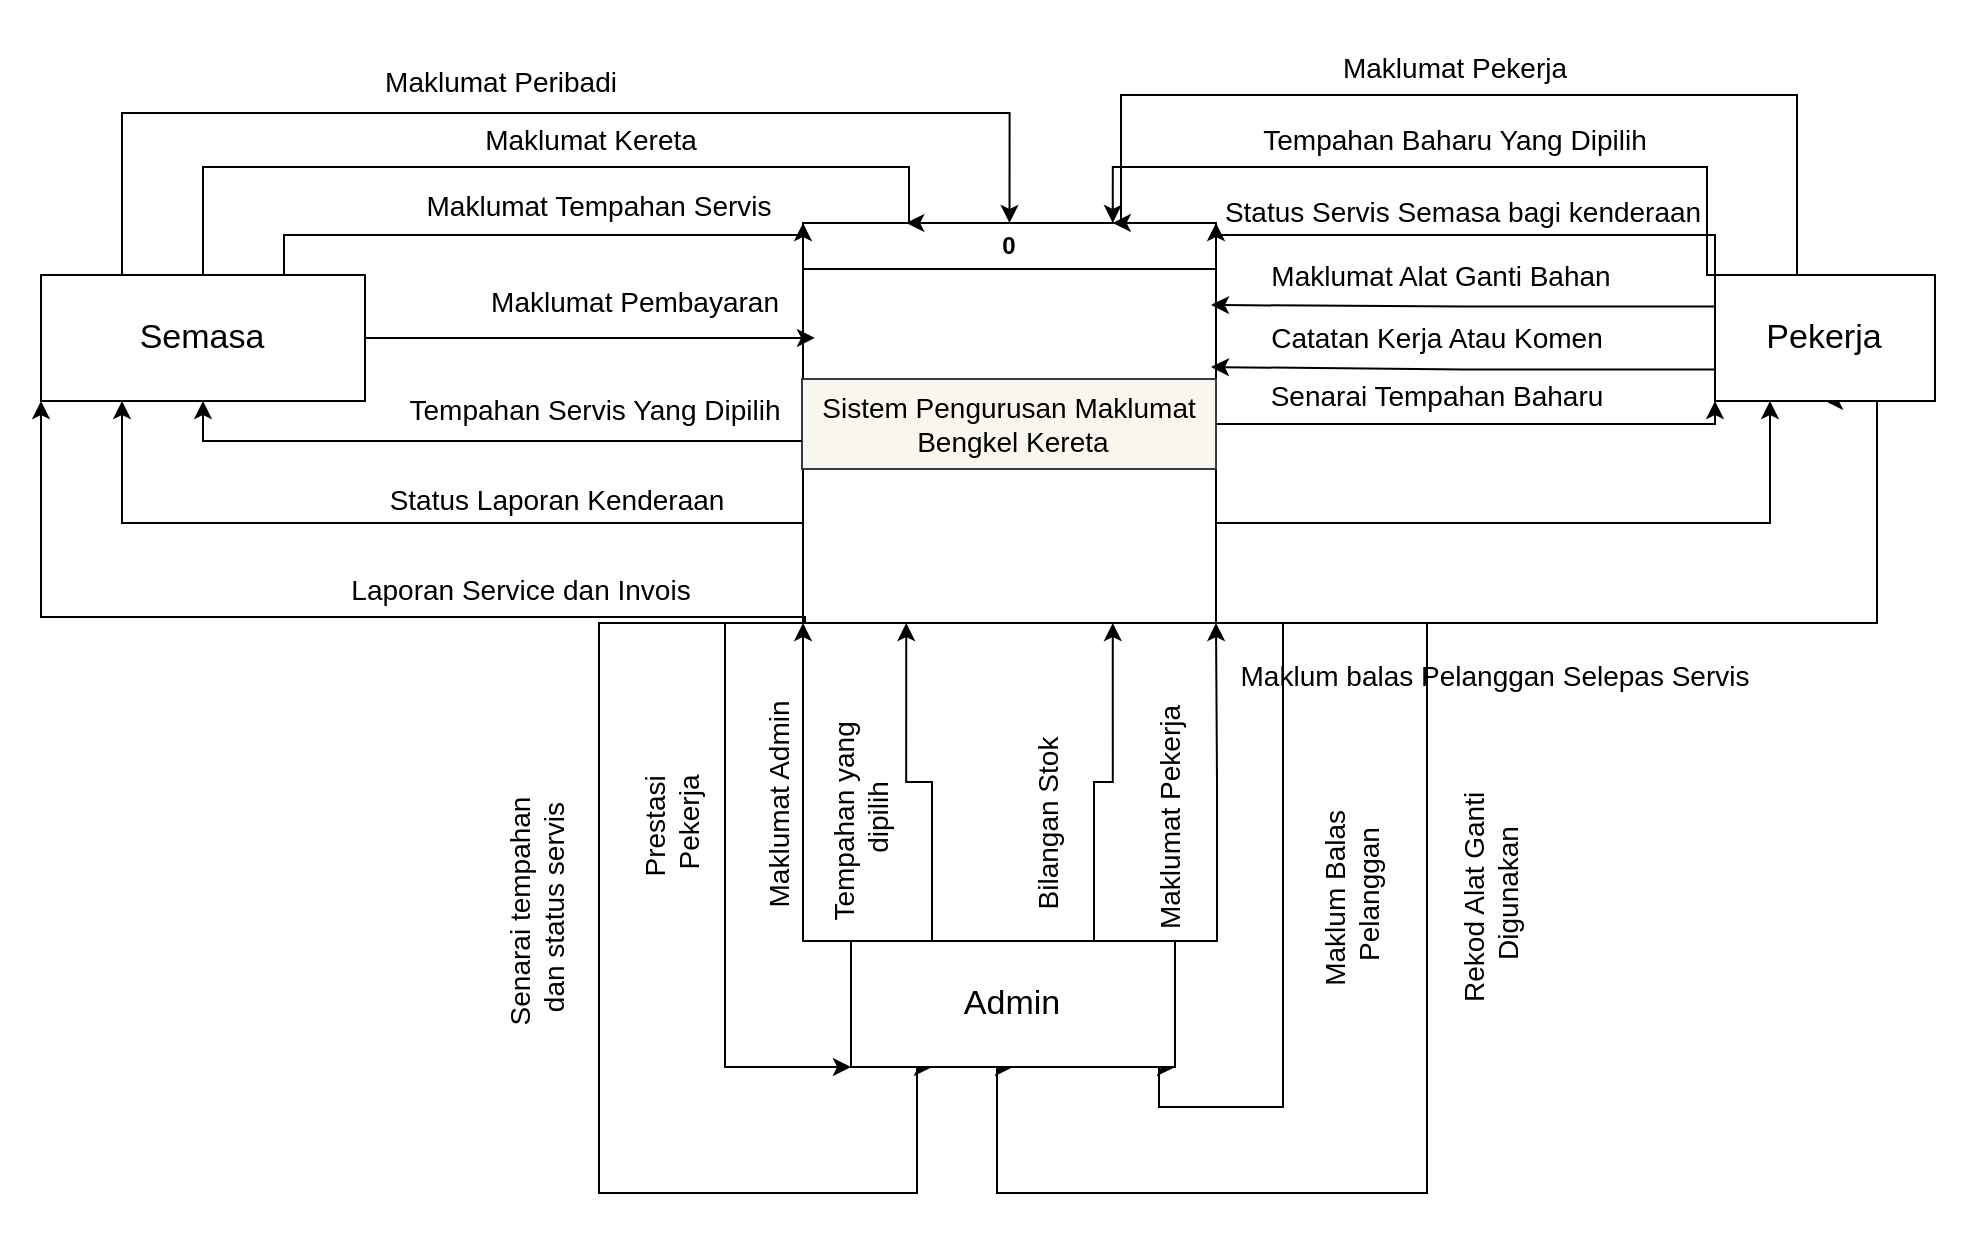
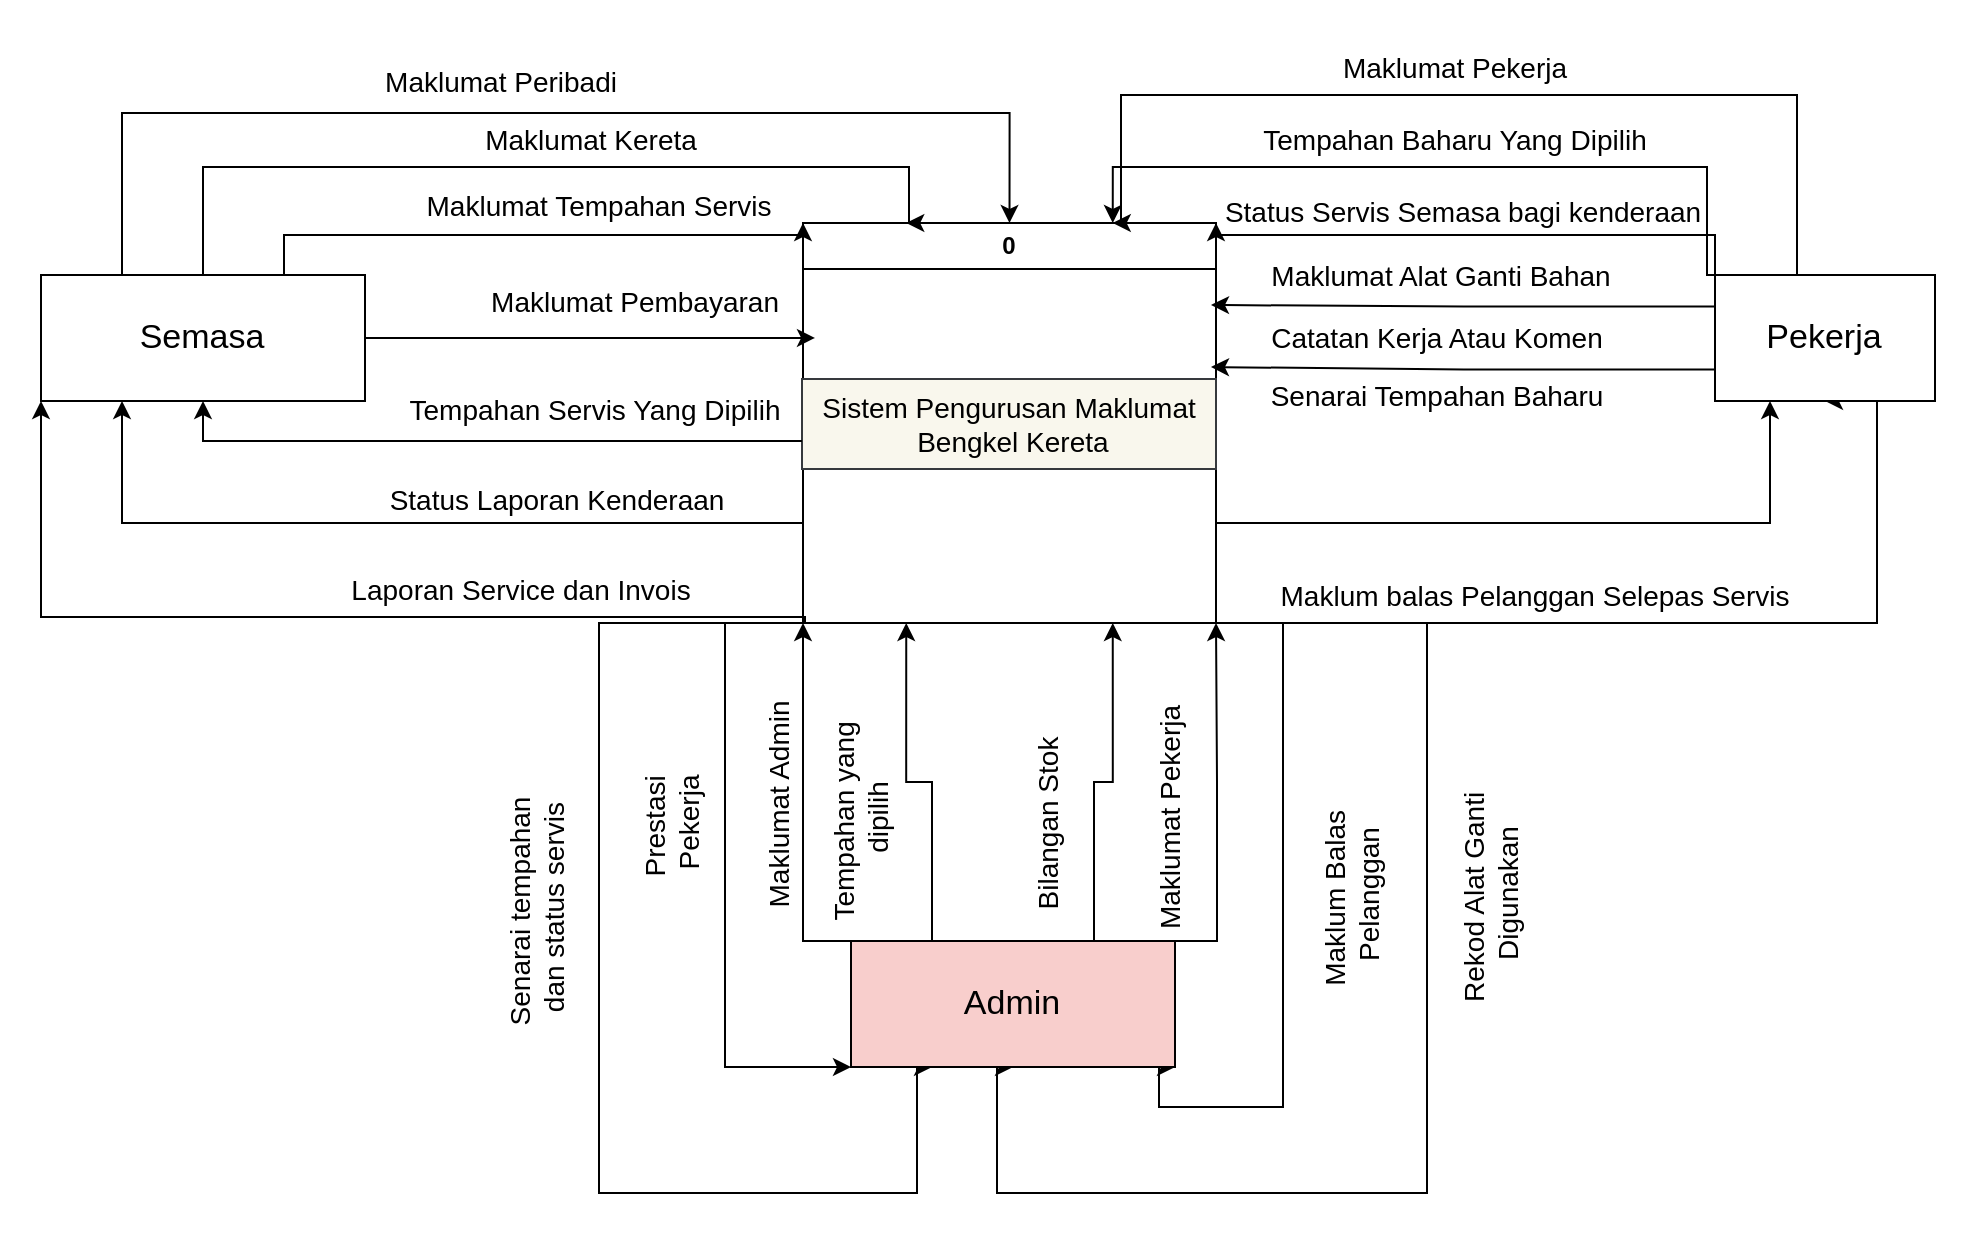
(1472, 424) -> none
(1494, 676) -> (1534, 596)
(1013, 1004) -> (1013, 1004)
